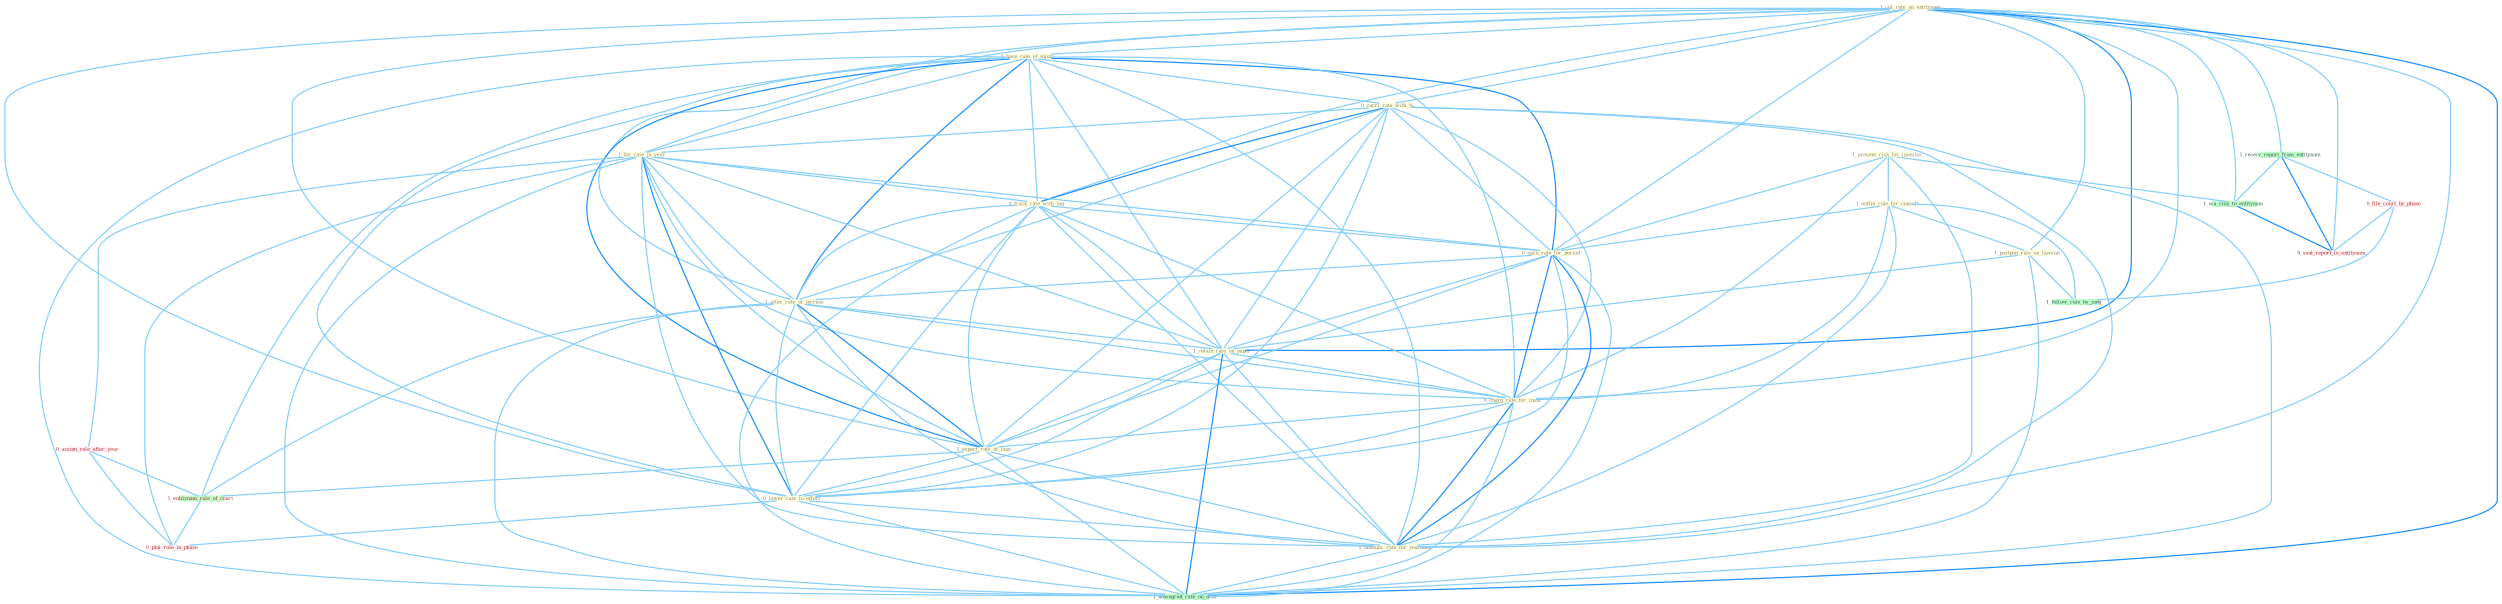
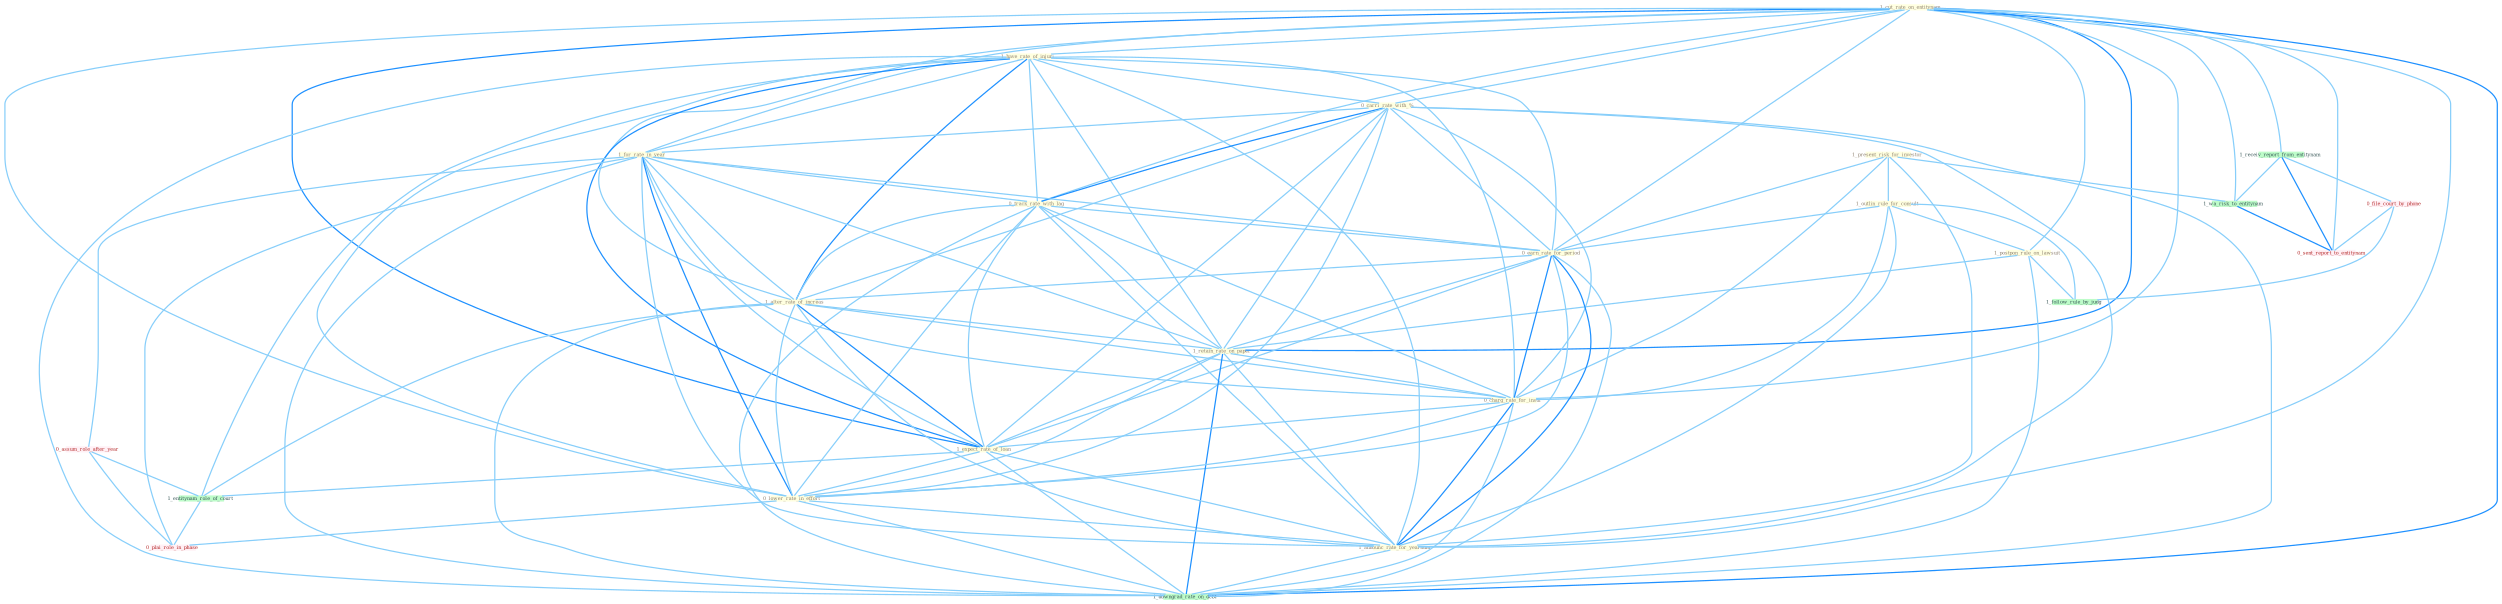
(677, 43) -> (677, 43)
(1382, 75) -> (1382, 75)
(201, 498) -> (201, 498)
